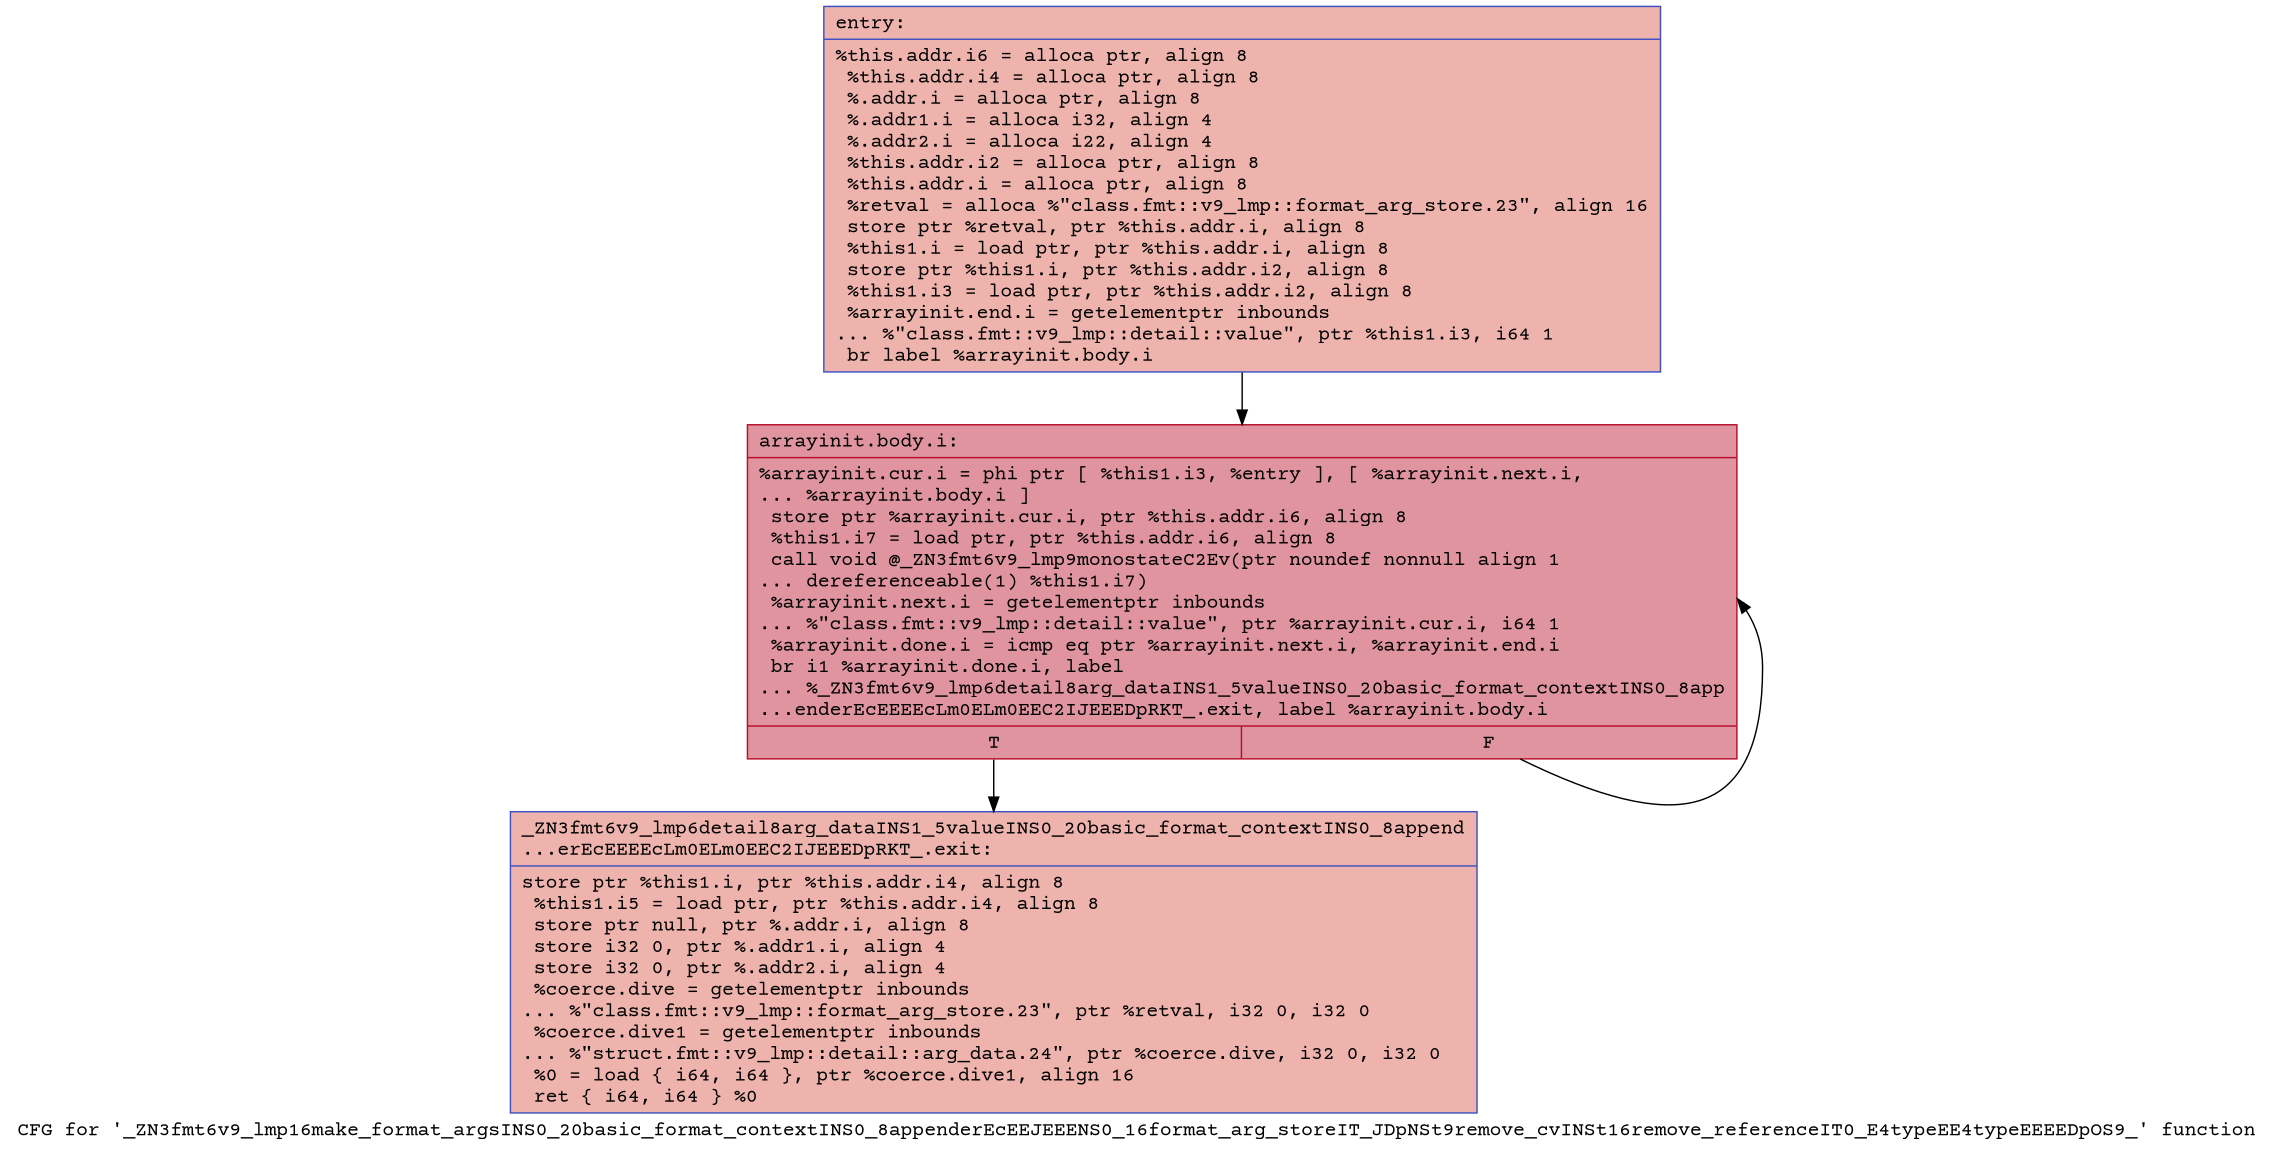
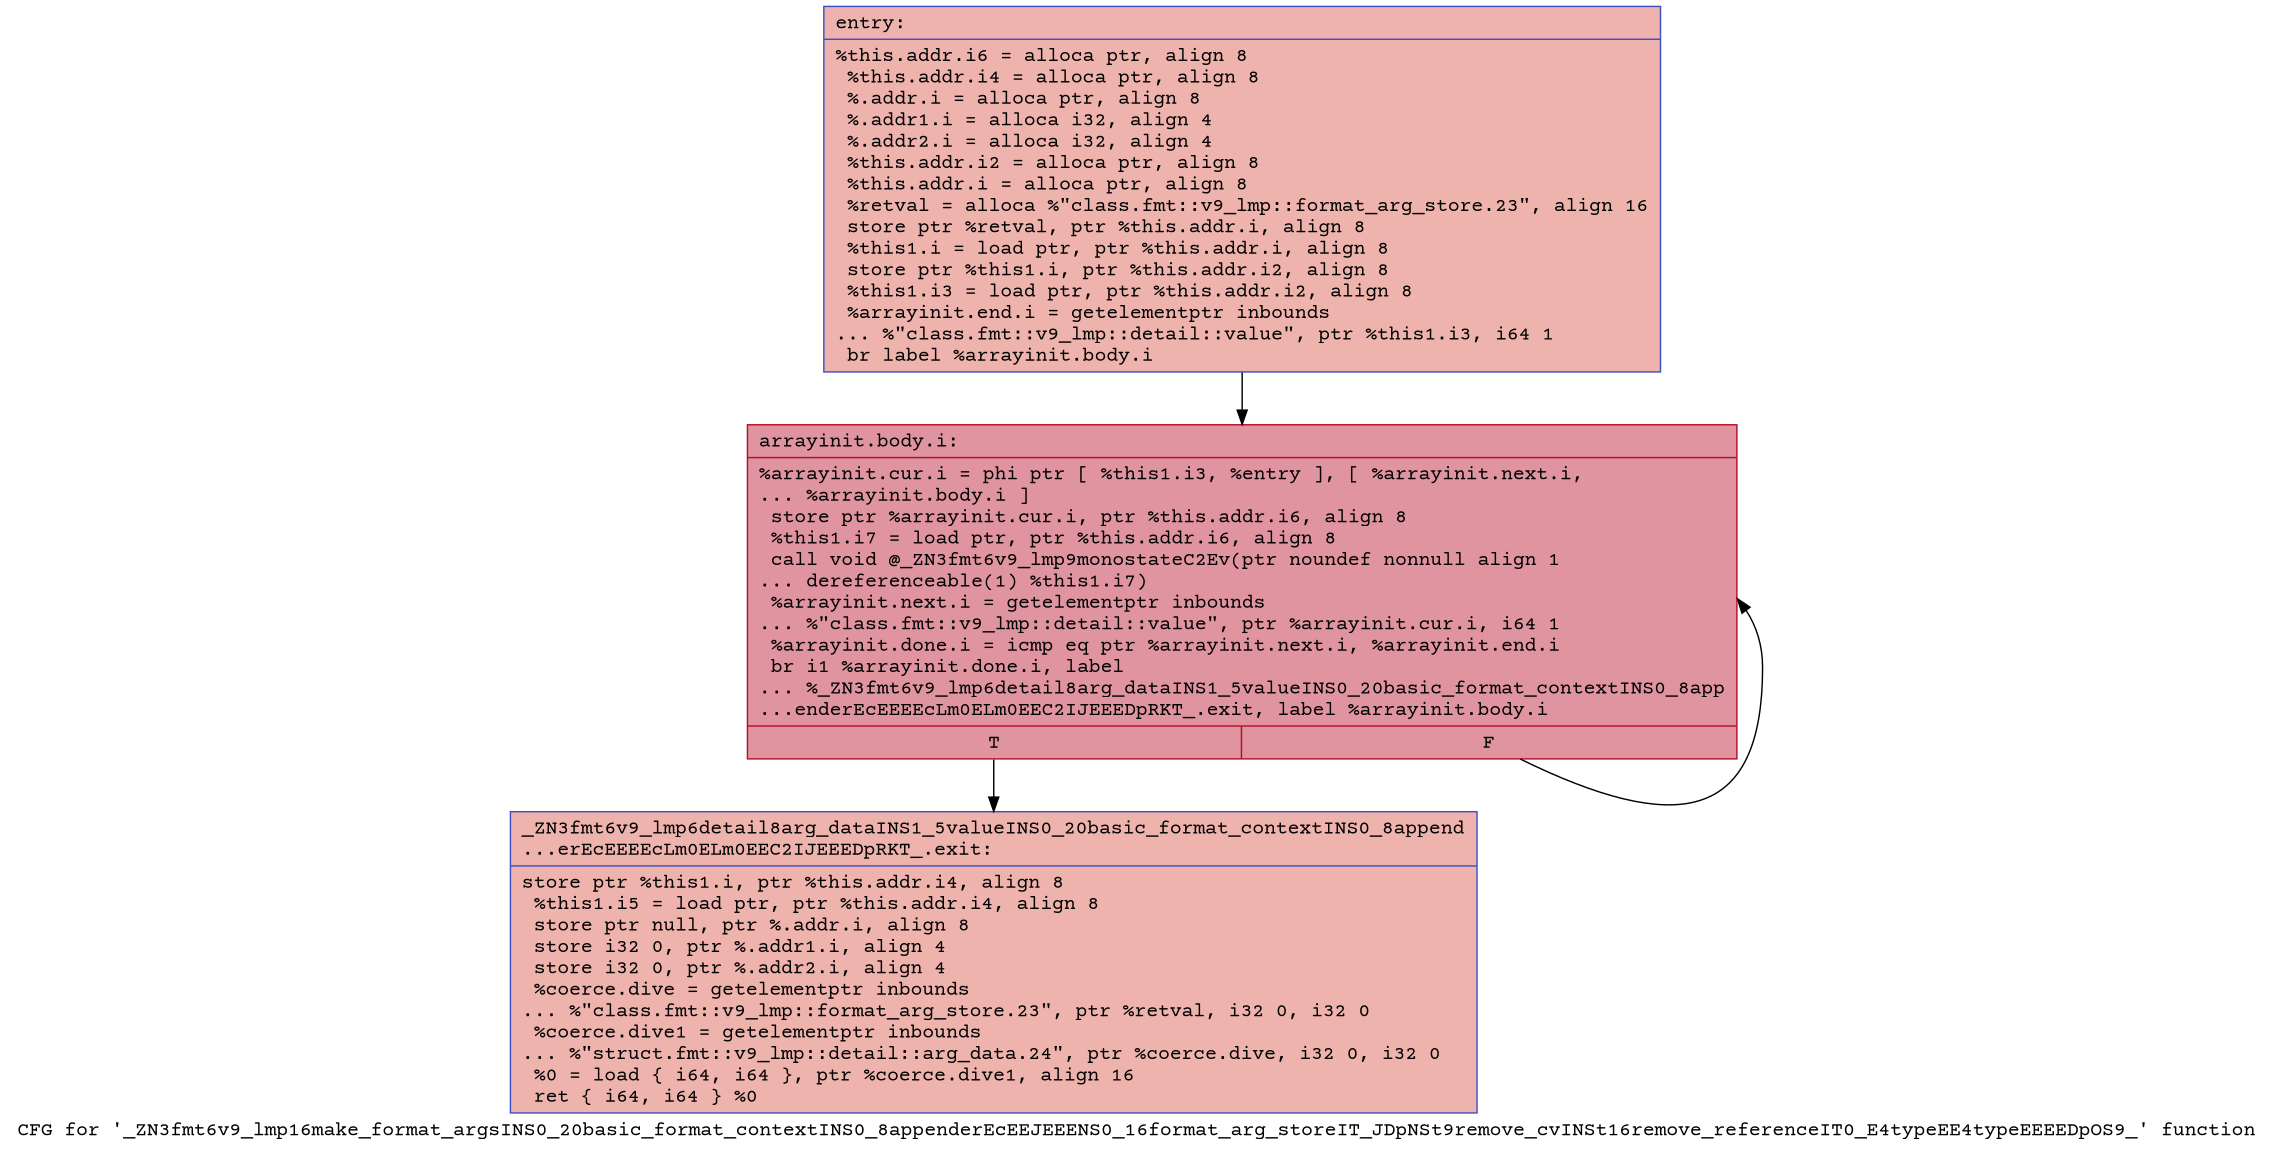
(1024, 141) -> (1024, 141)
